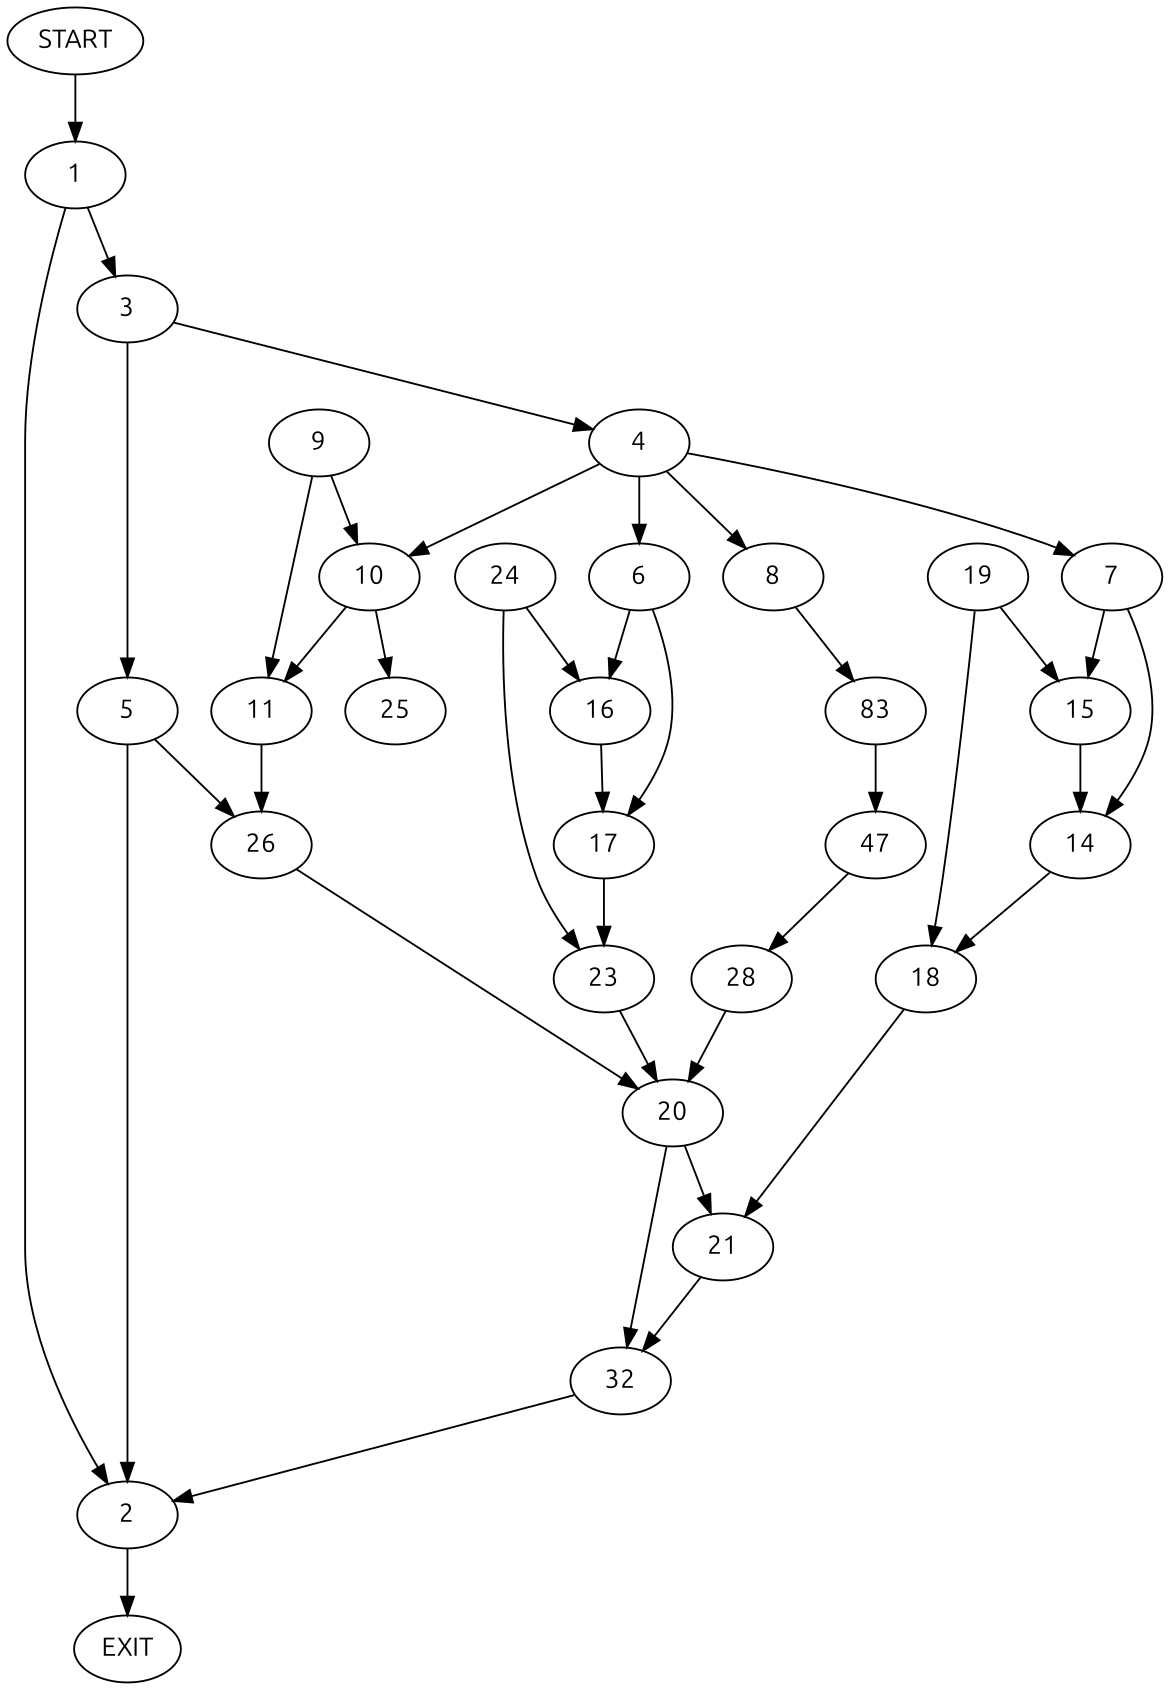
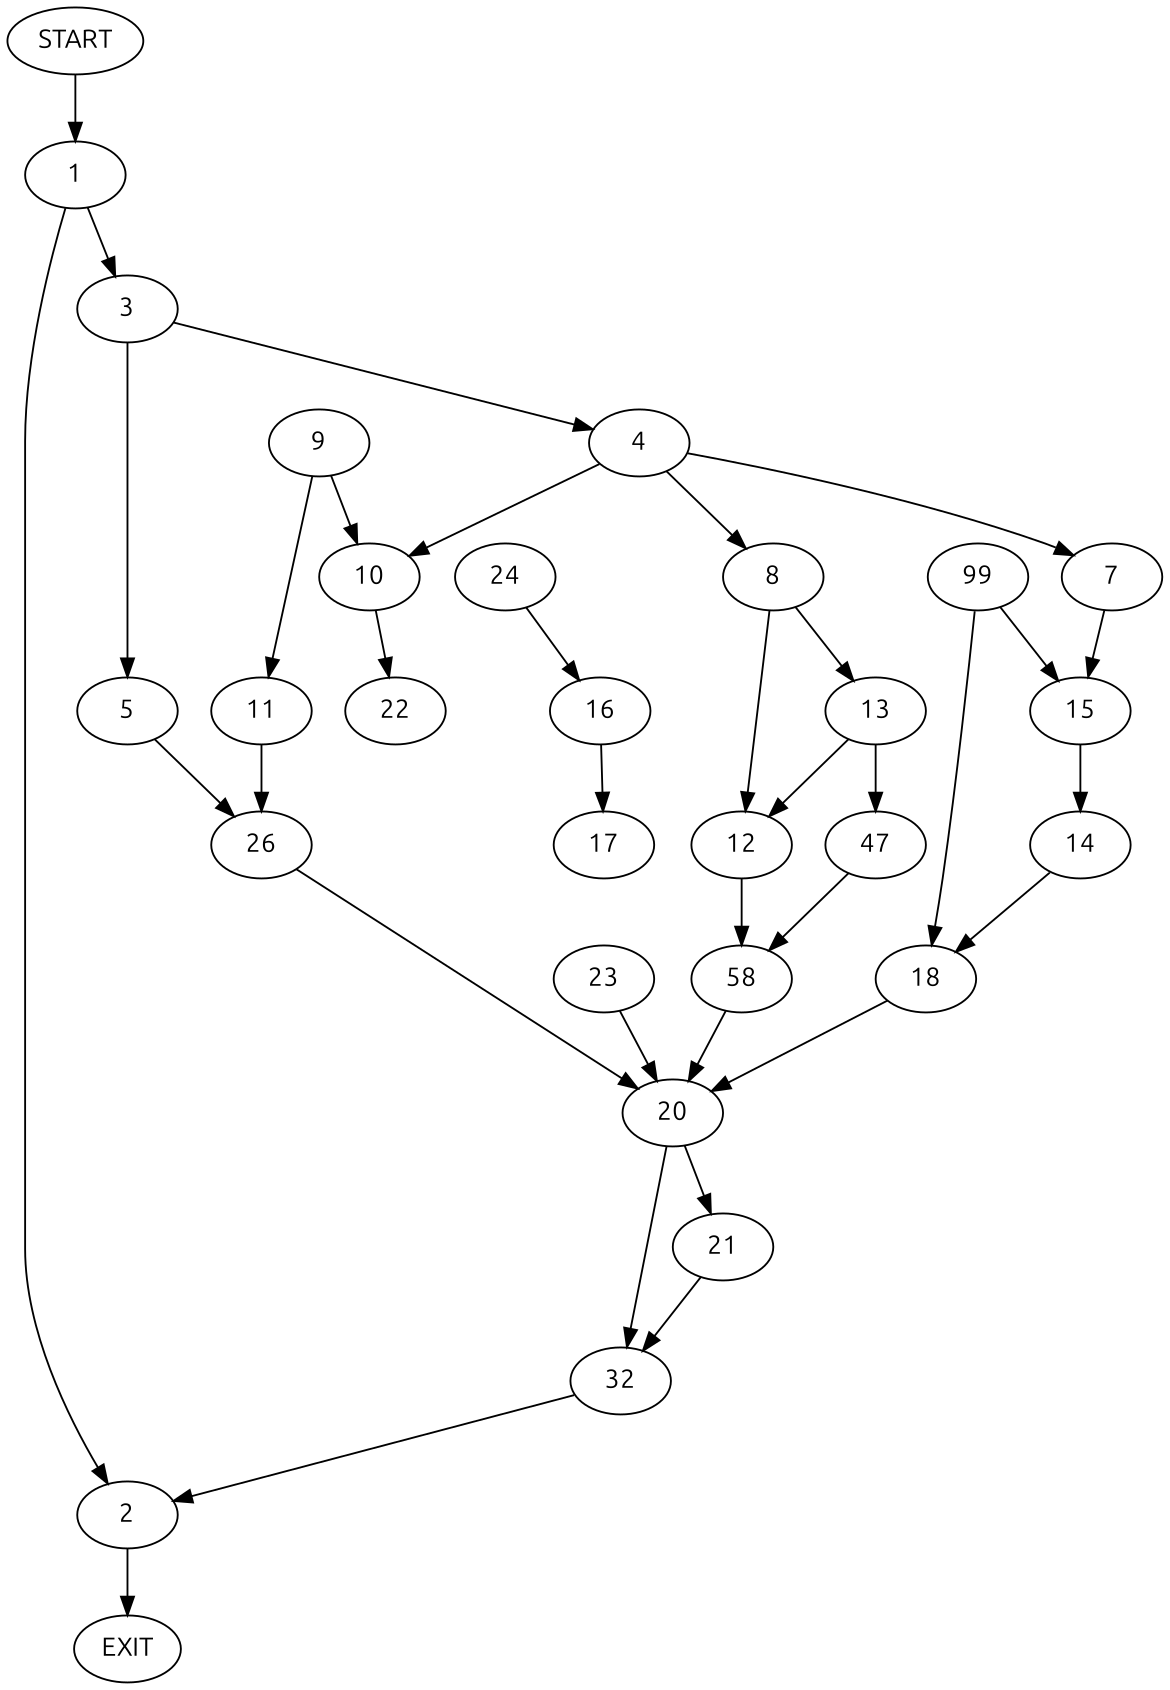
(639, 577) -> none
(978, 577) -> (978, 577)
(322, 637) -> none
(1152, 707) -> none
(395, 711) -> (395, 711)
(876, 711) -> (876, 711)
(513, 778) -> none
none -> (742, 845)
(604, 903) -> none
(742, 979) -> (742, 979)
(127, 1104) -> none
(830, 1106) -> (808, 1042)
